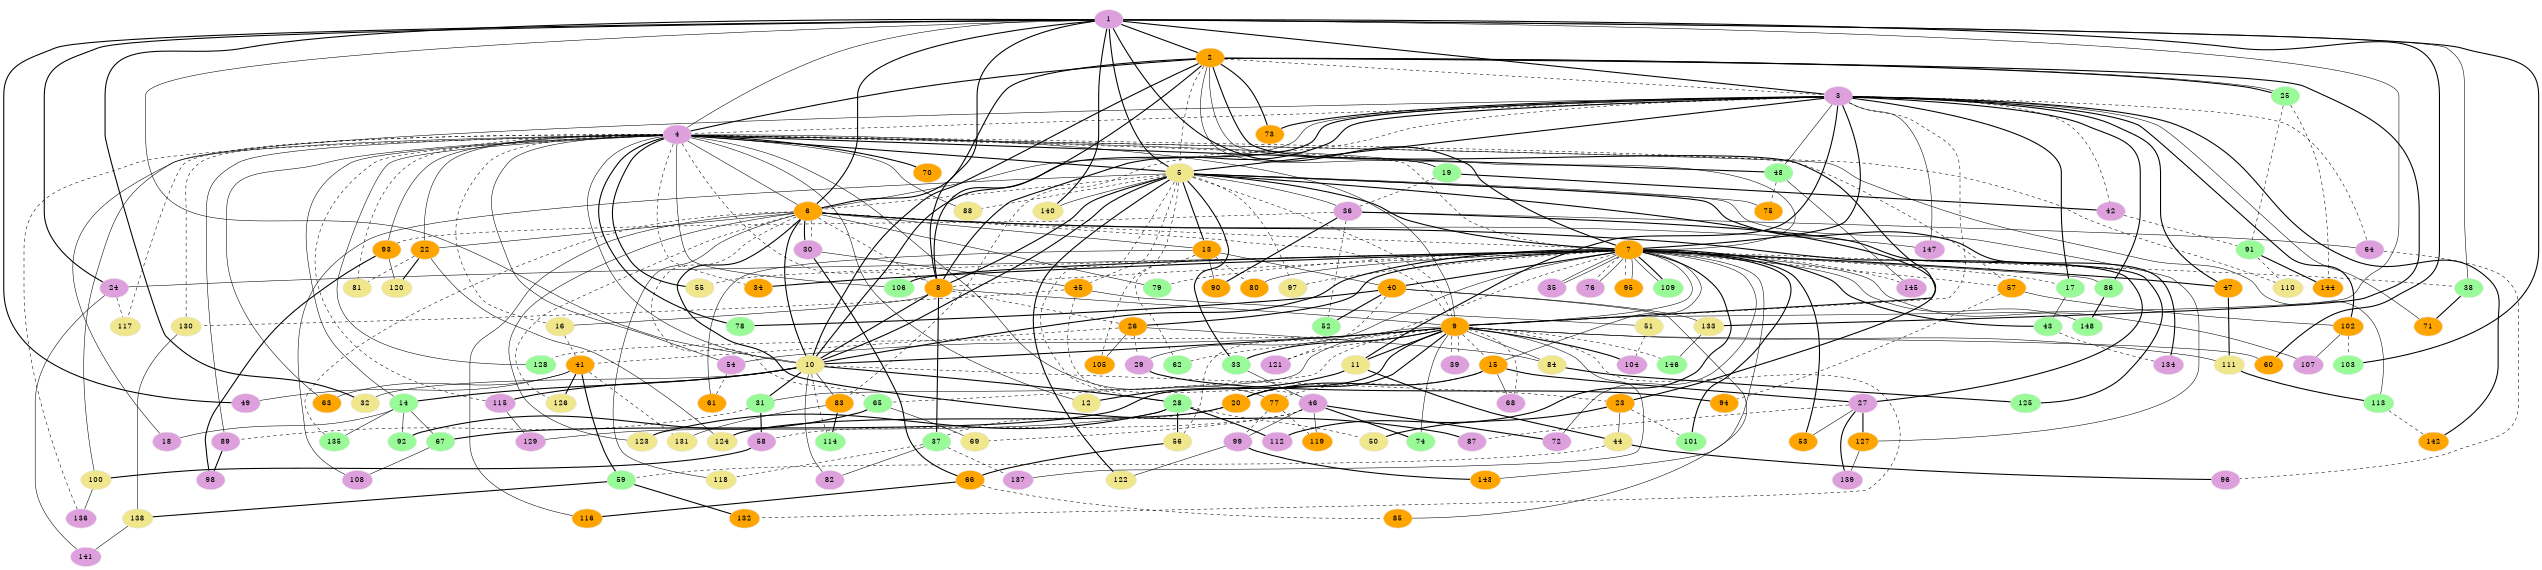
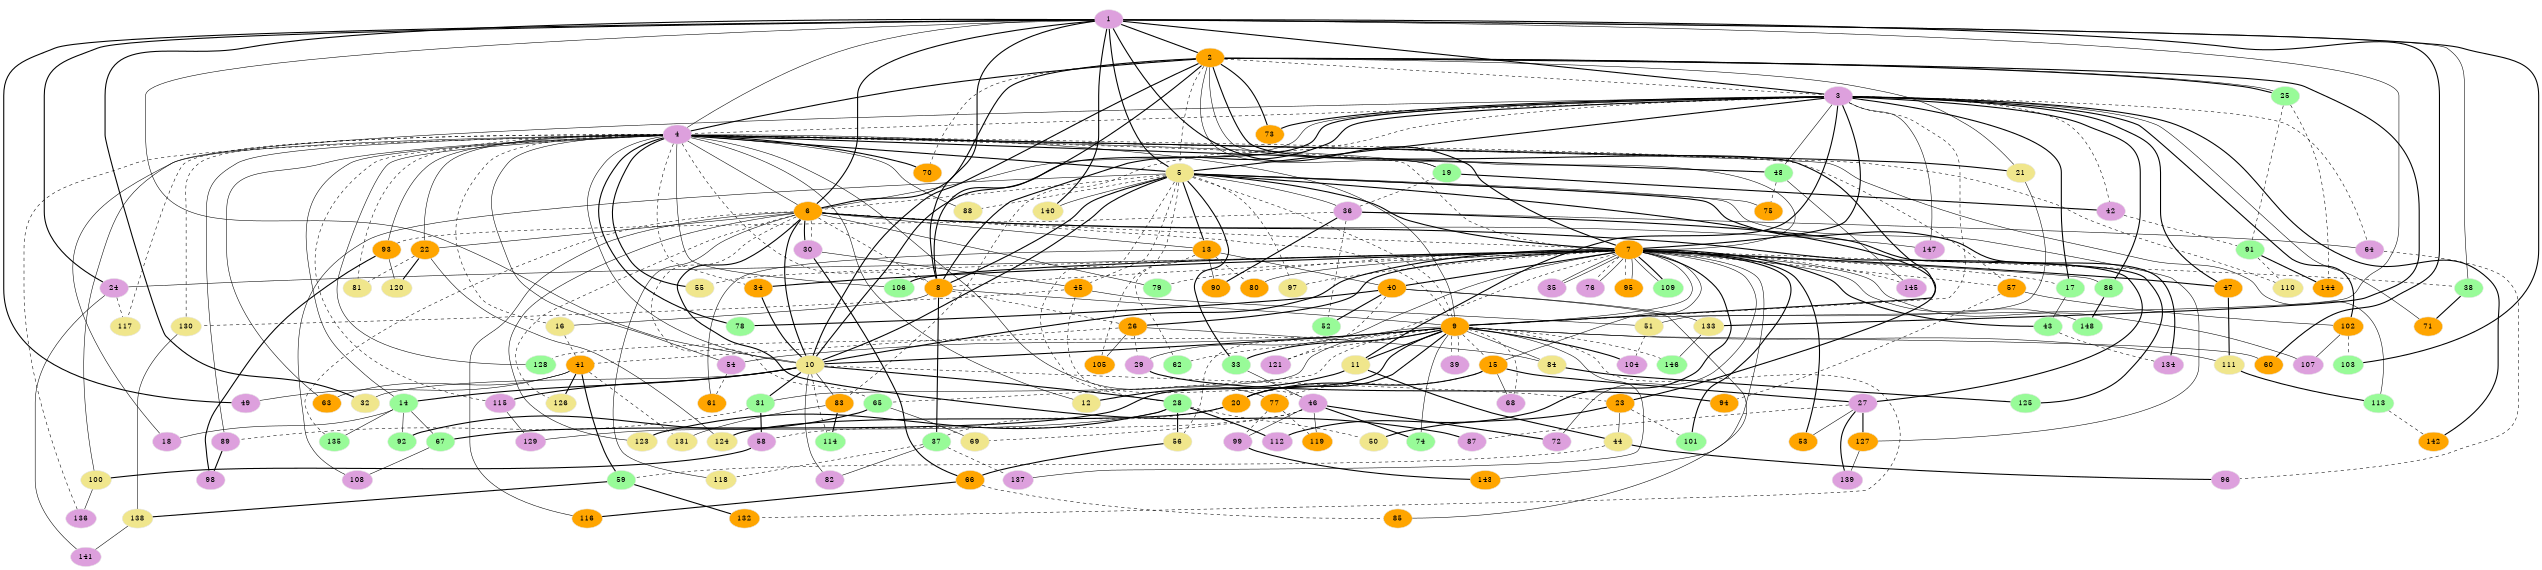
none -> (1012, 79)
none -> (2021, 173)
(874, 327) -> (778, 330)
(1121, 480) -> none
